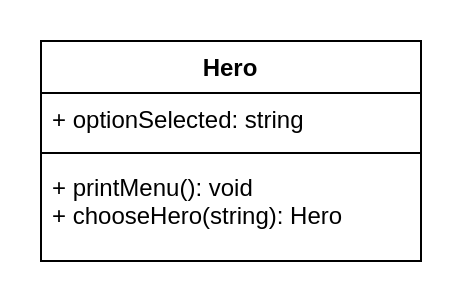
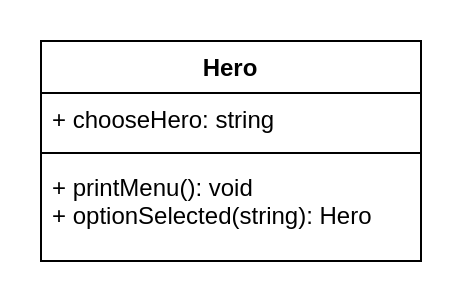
(195, 120) -> (174, 120)
(164, 188) -> (164, 188)
